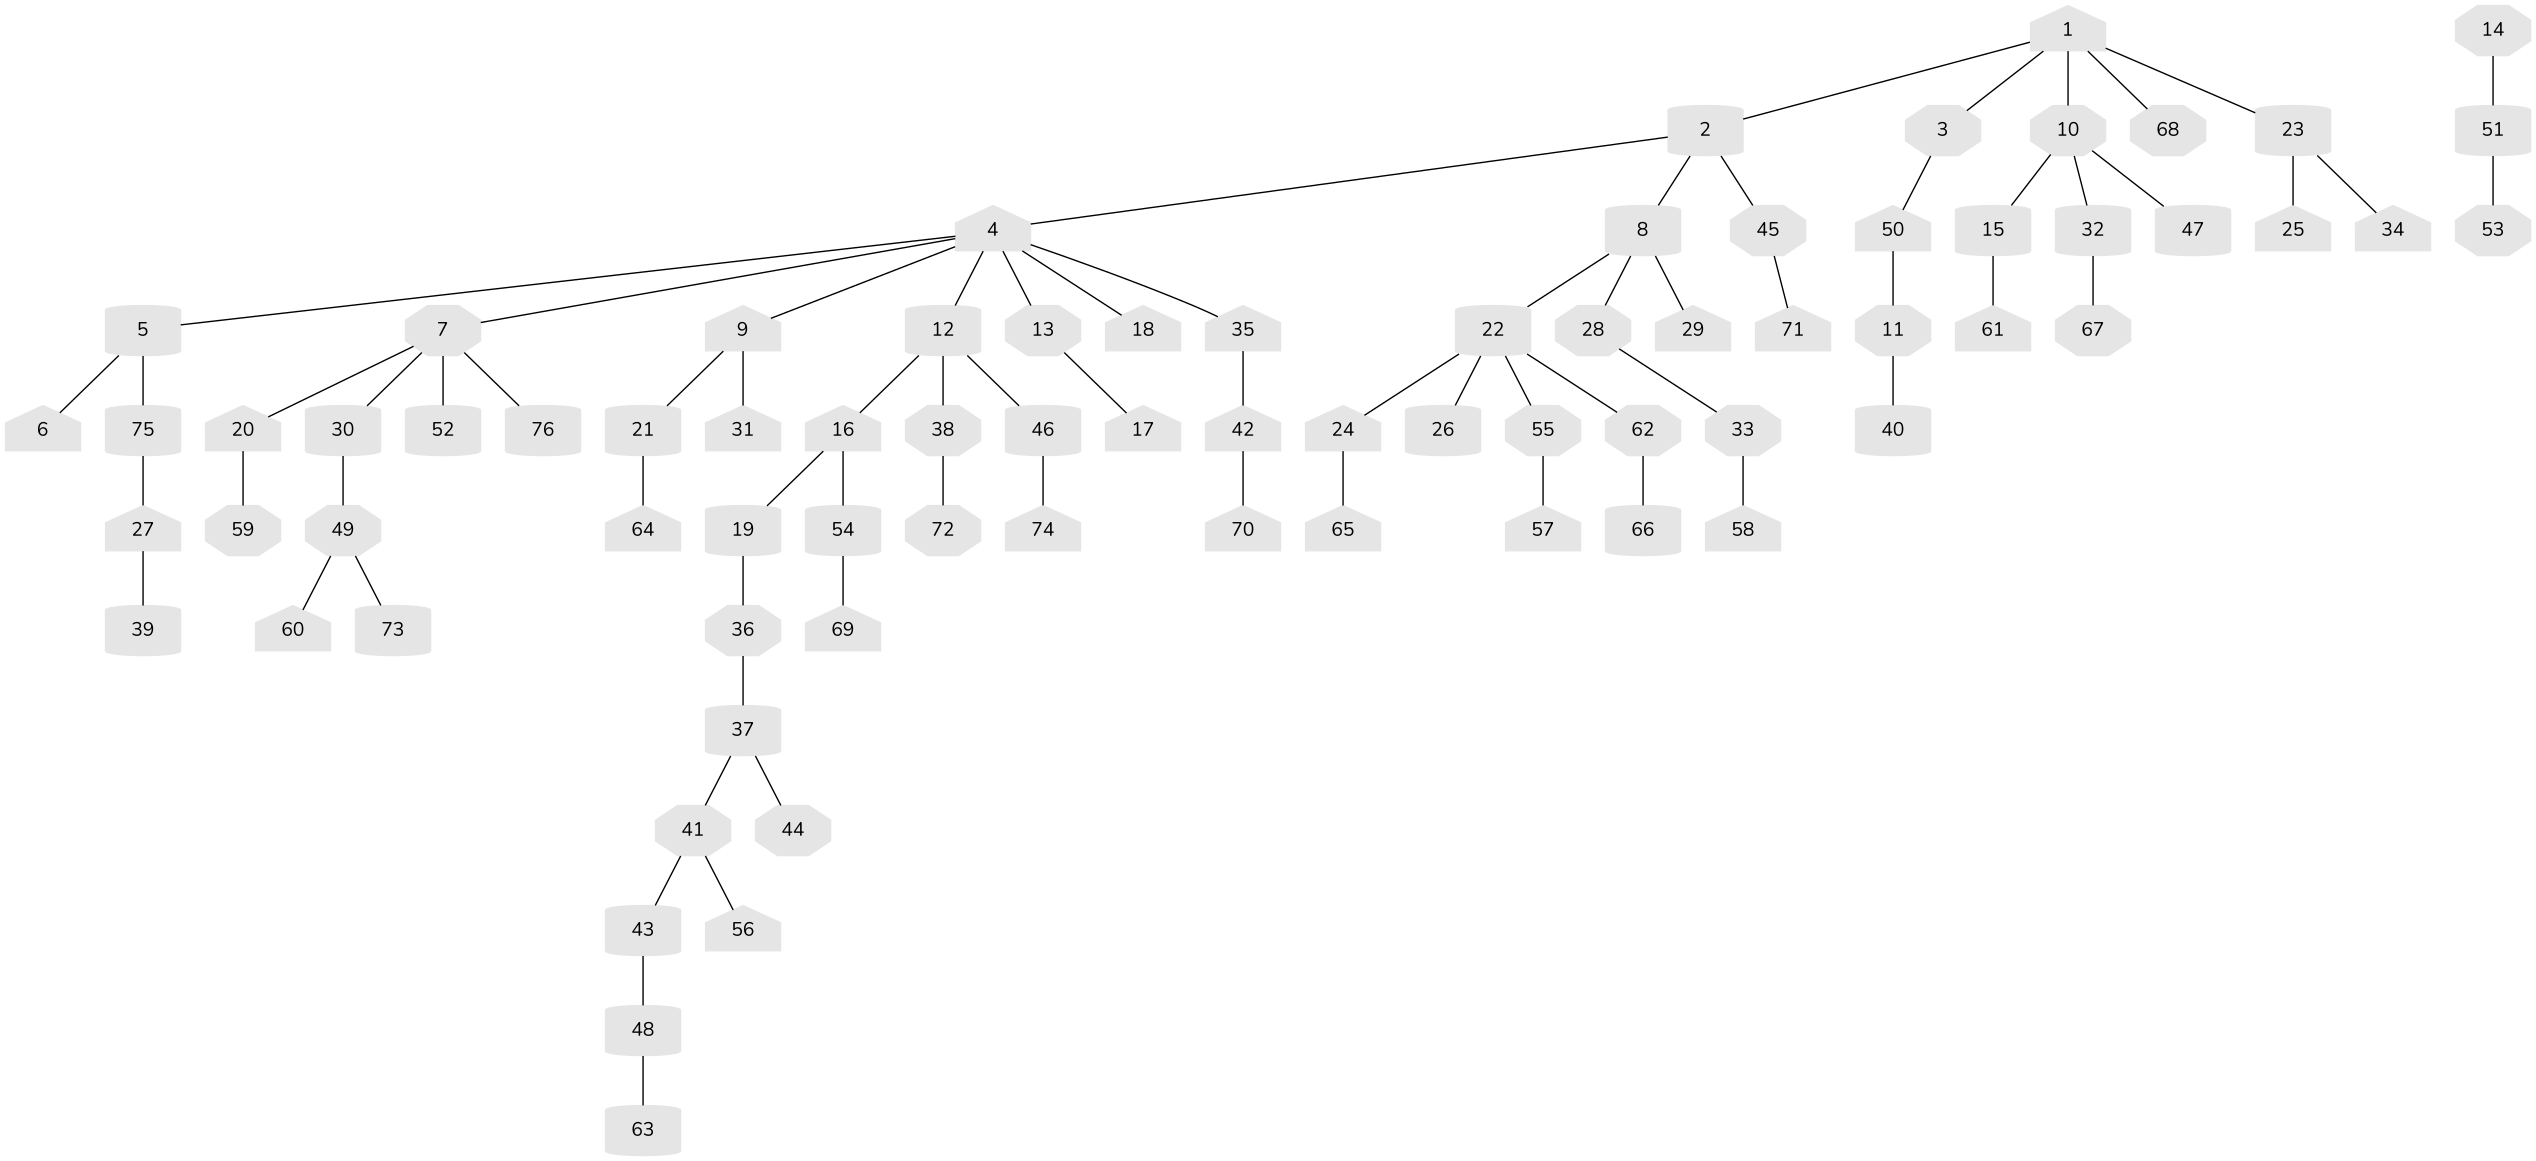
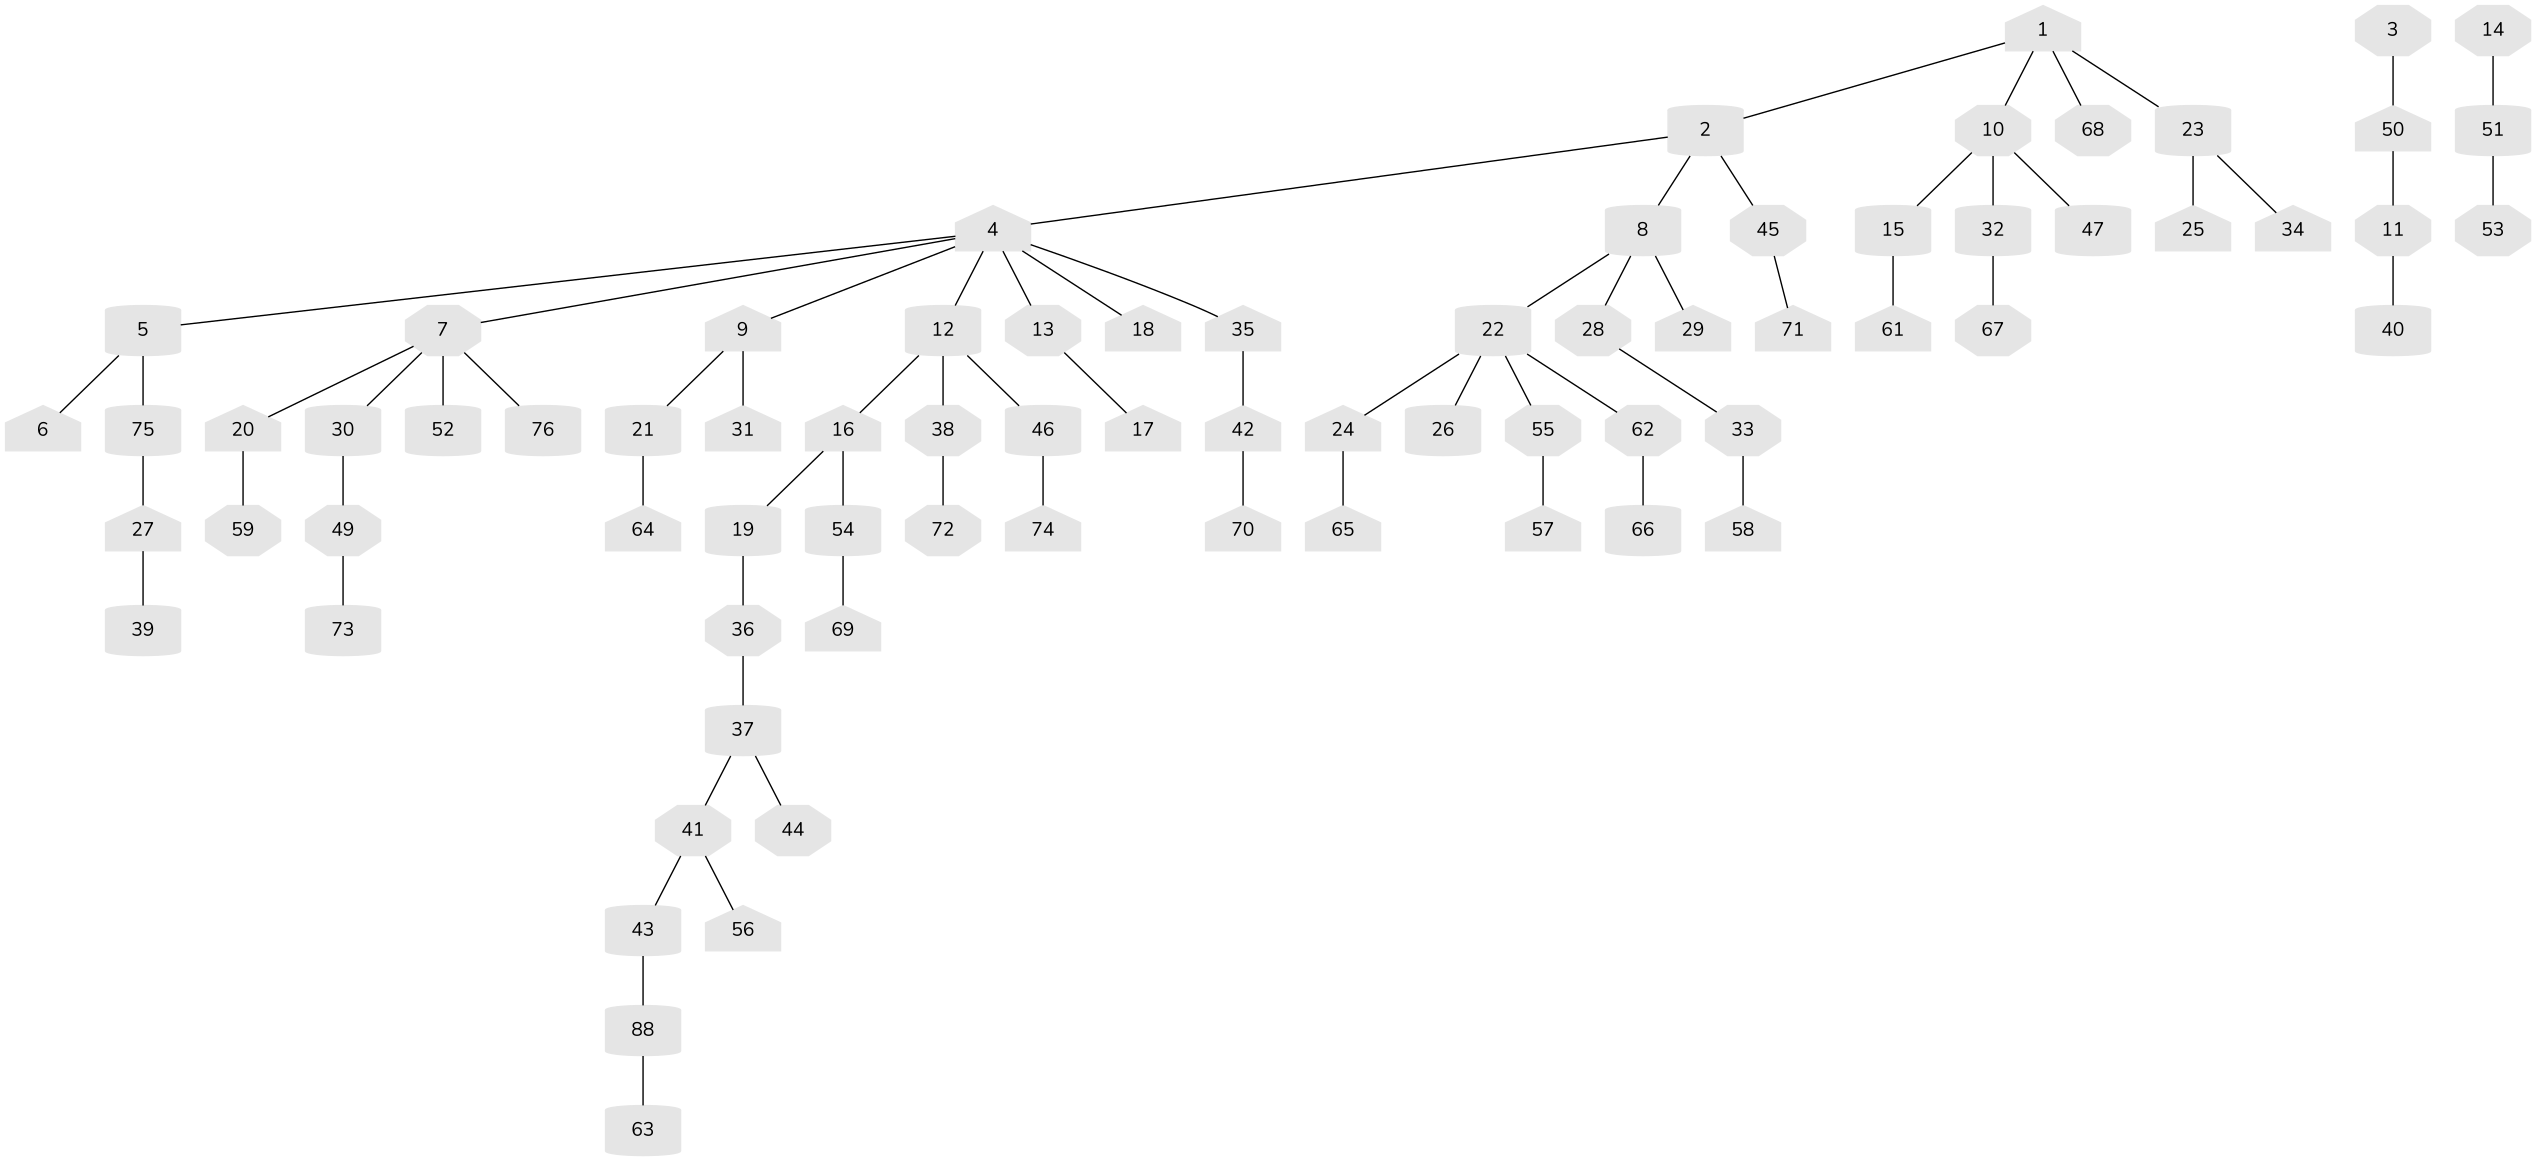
(2005, 81) -> none
(293, 631) -> none
(643, 1031) -> (643, 1031)
